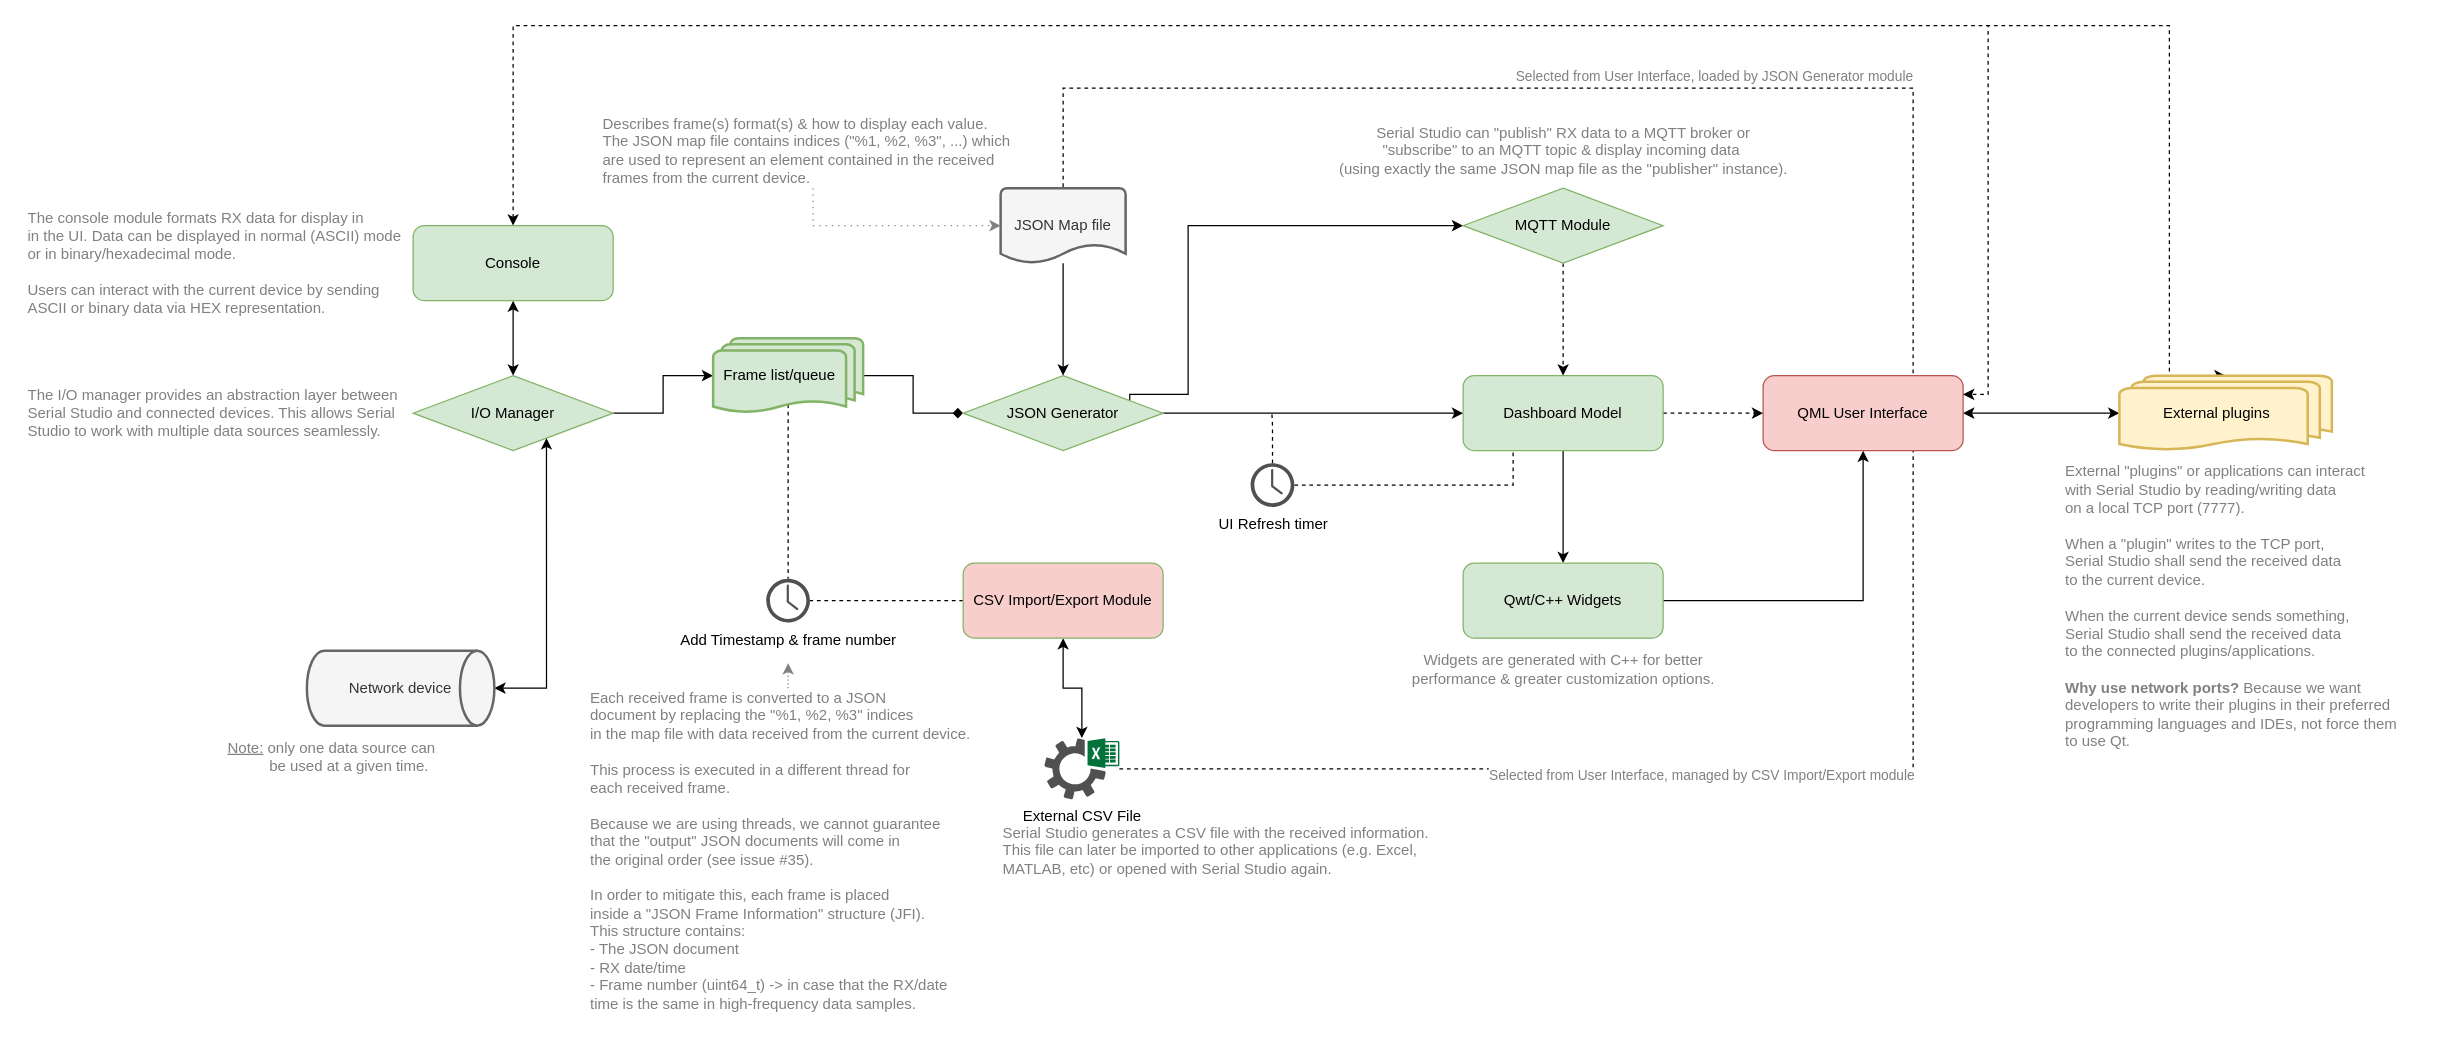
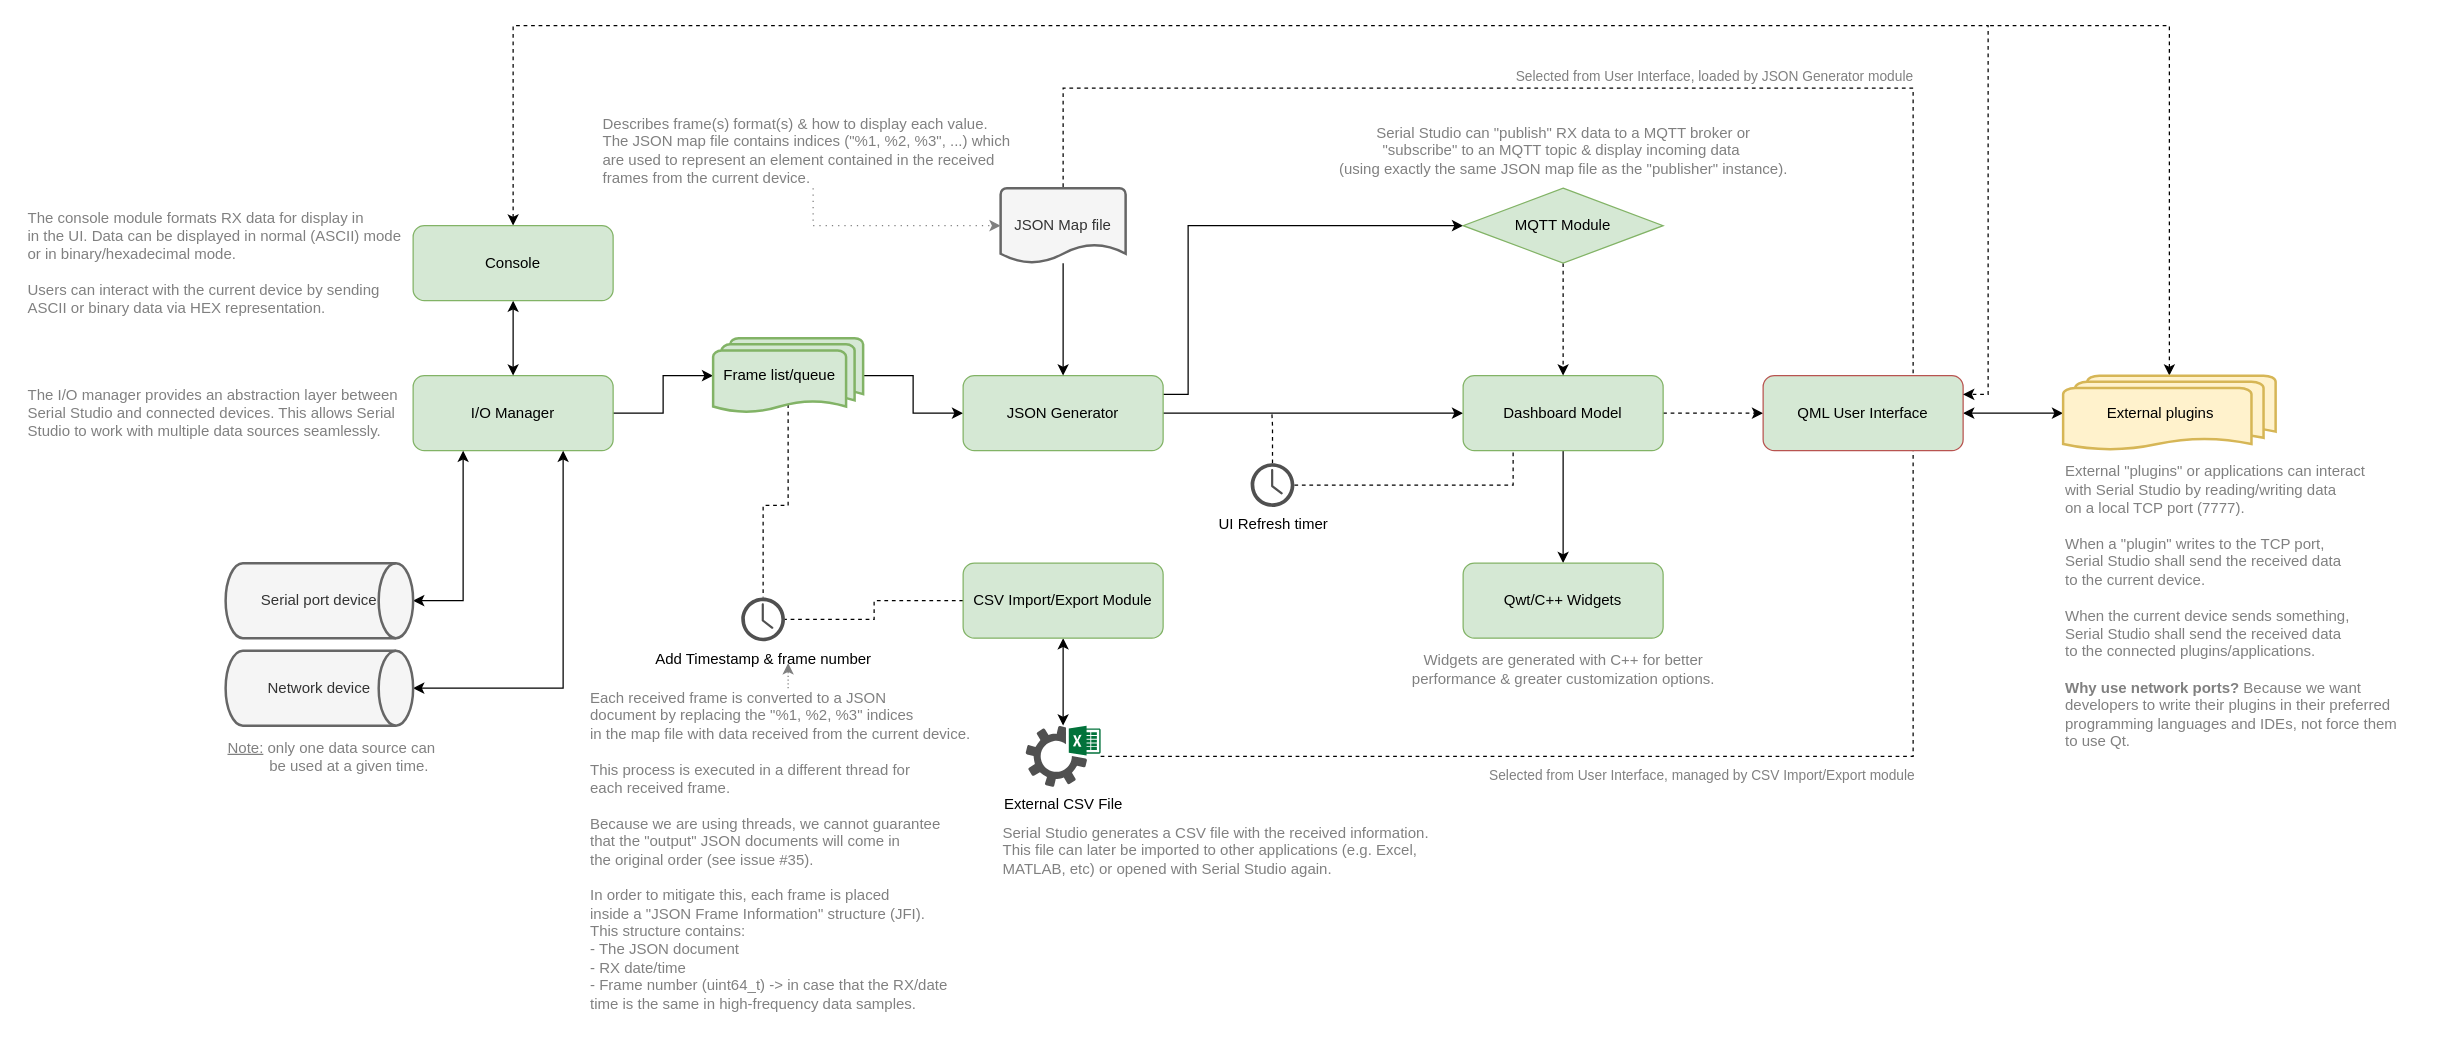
(513, 413) -> (513, 413)
(952, 413) -> (953, 413)
(1063, 413) -> (1063, 413)
(1863, 413) -> (1863, 413)
(2226, 413) -> (2169, 413)
none -> (463, 551)
none -> (319, 601)
(788, 601) -> (763, 619)
(1063, 601) -> (1063, 601)
(1834, 601) -> none
(401, 688) -> (319, 688)
(1082, 769) -> (1063, 756)
